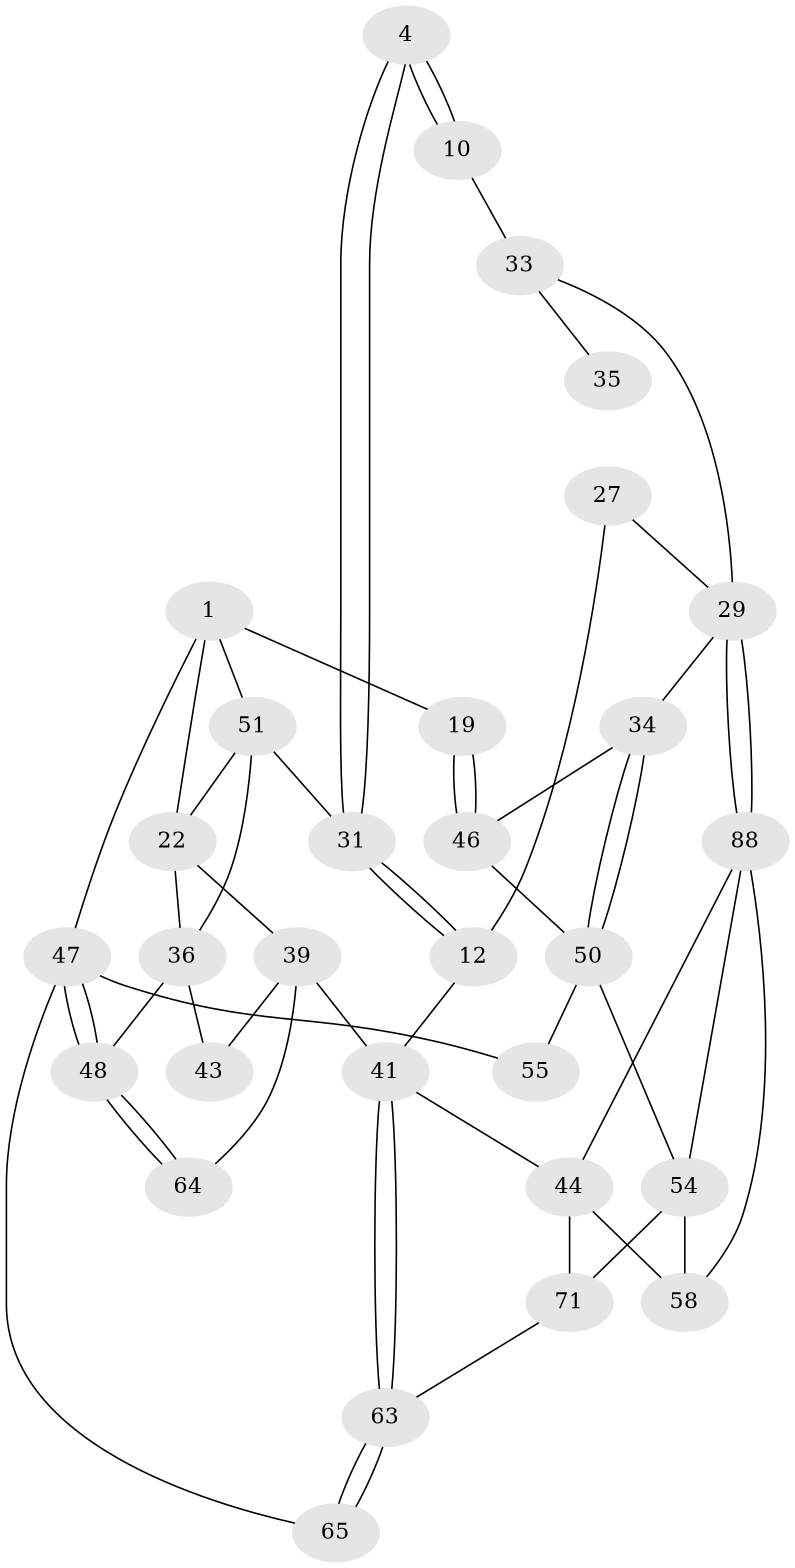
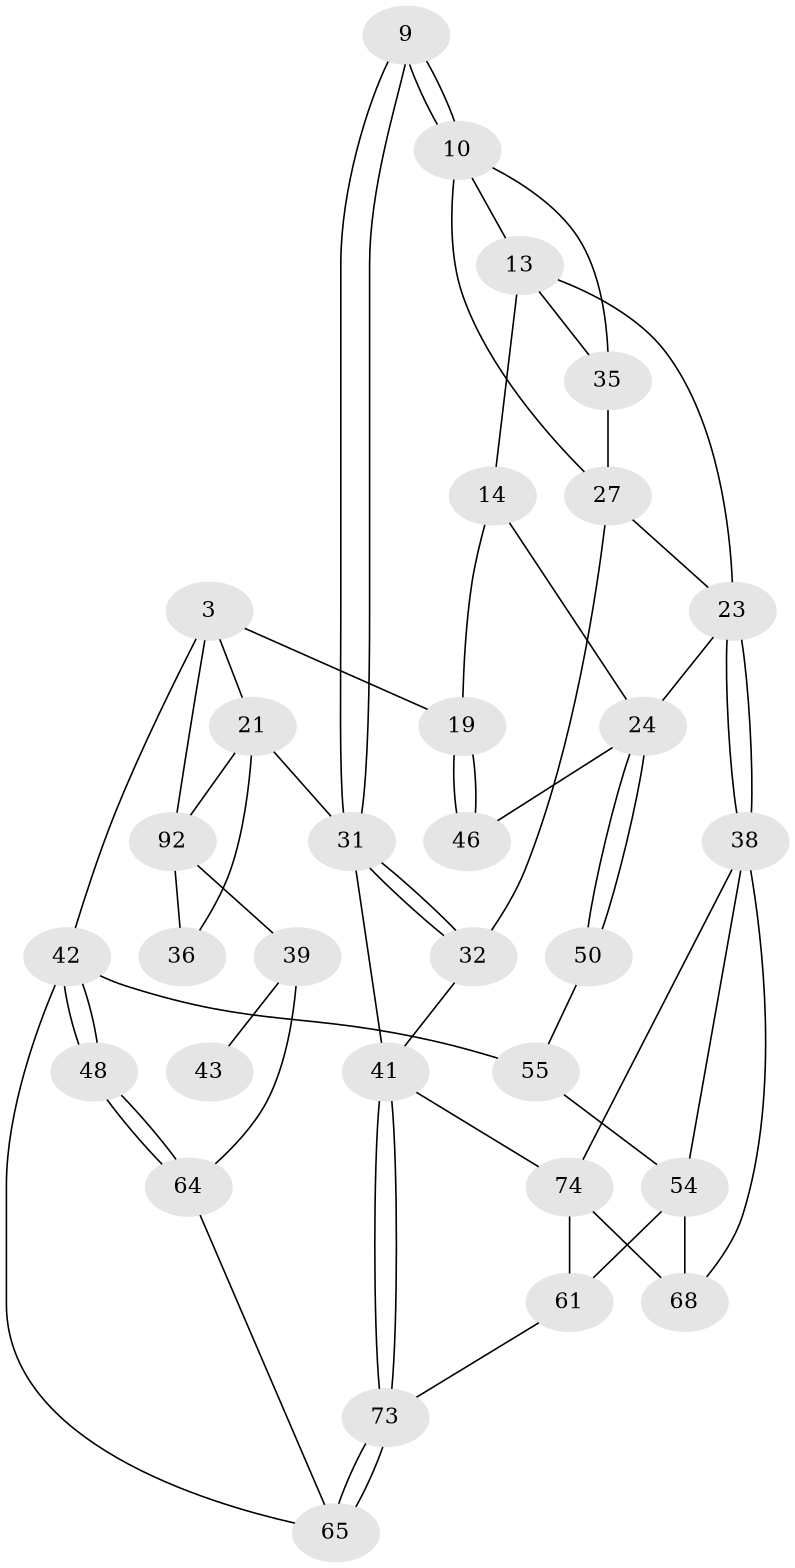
(406, 35) -> (406, 35)
none -> (580, 241)
(520, 266) -> (520, 266)
none -> (483, 340)
none -> (608, 439)
none -> (493, 496)
(210, 611) -> (210, 611)
(733, 611) -> (733, 611)
(253, 726) -> (253, 726)
(643, 726) -> (643, 726)
(173, 842) -> (173, 842)
(746, 842) -> (746, 842)
(528, 899) -> none
(67, 957) -> (67, 957)
(474, 957) -> (474, 957)
(138, 1014) -> none
(342, 1014) -> (369, 957)
(196, 1016) -> none
(639, 1076) -> (610, 1130)
(570, 1187) -> (570, 1187)
(570, 1302) -> (570, 1302)
(685, 1302) -> (685, 1302)
none -> (262, 1360)
(386, 1418) -> (386, 1418)
